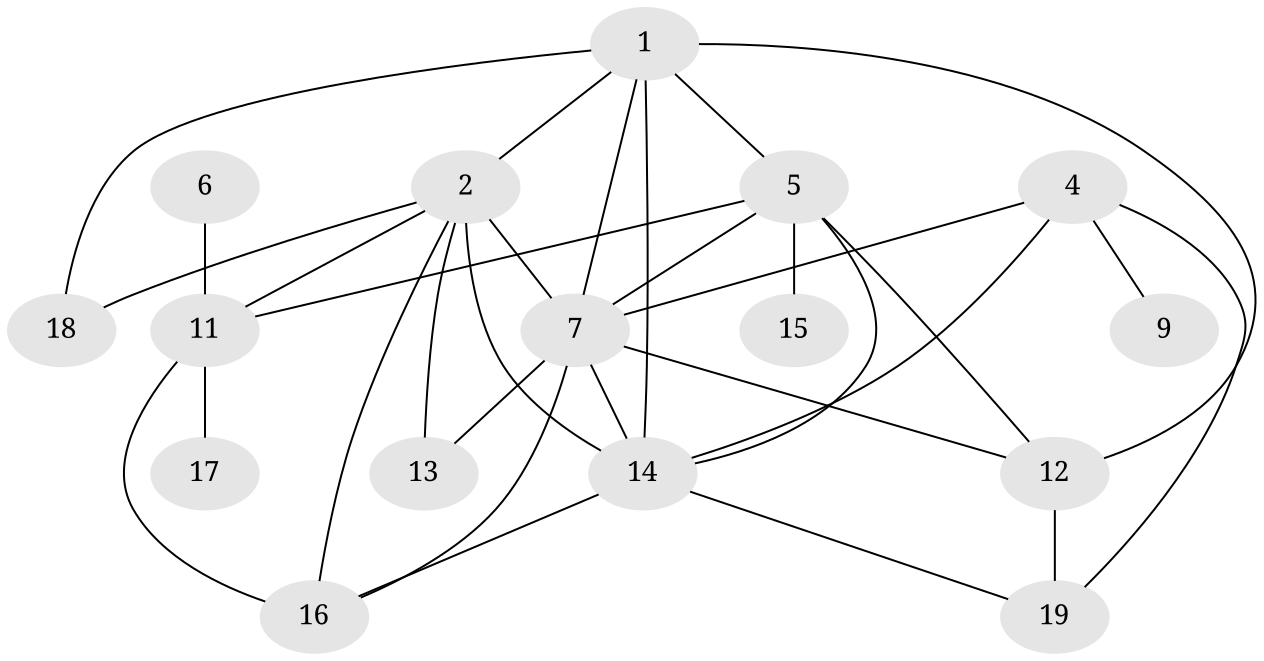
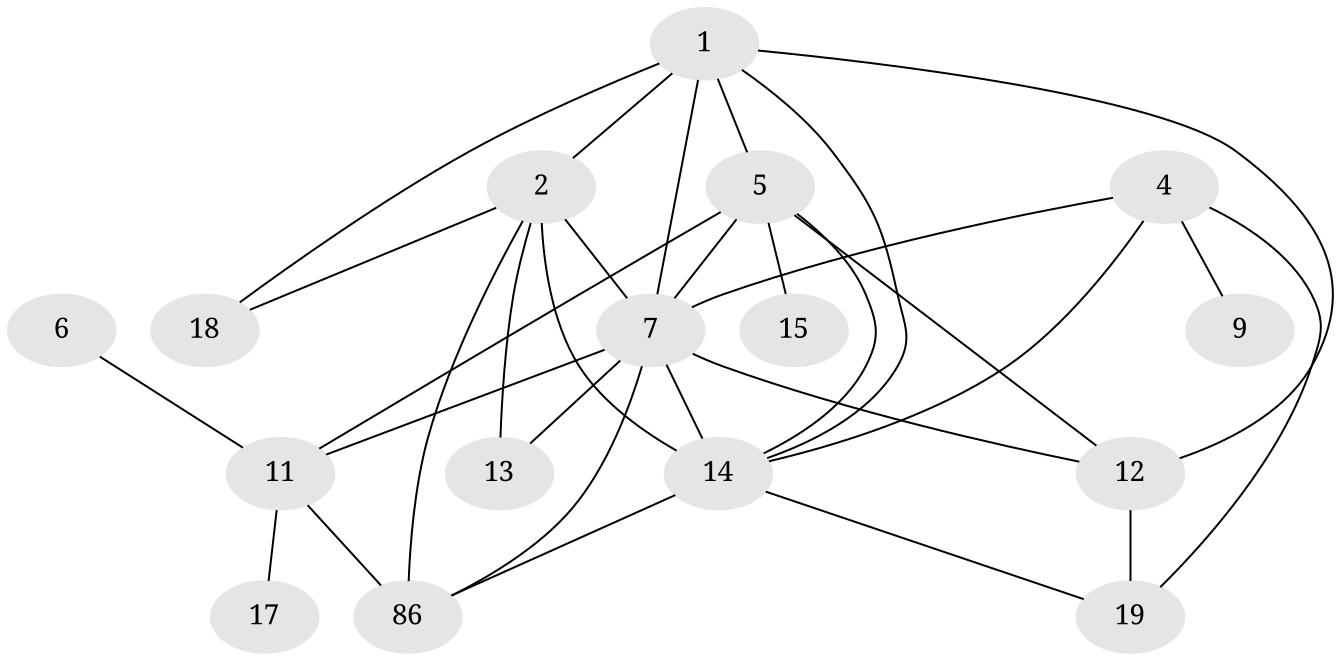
(335, 259) -> (465, 402)
(314, 617) -> (408, 617)
